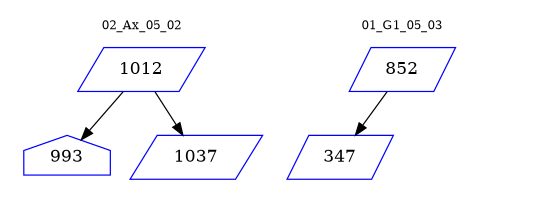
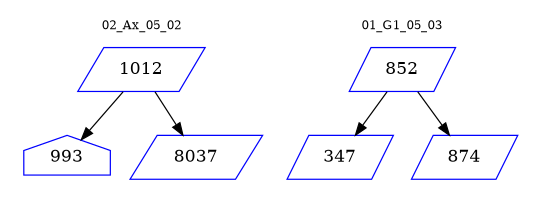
(196, 157) -> (196, 157)
none -> (465, 157)
